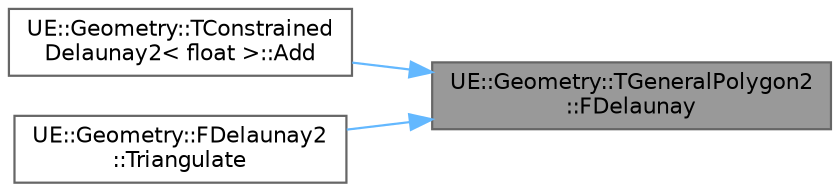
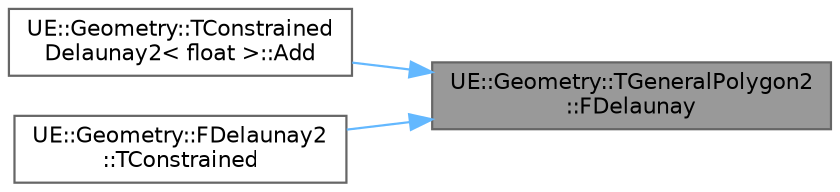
(180, 149) -> (180, 149)
